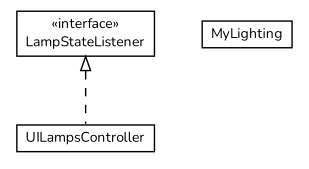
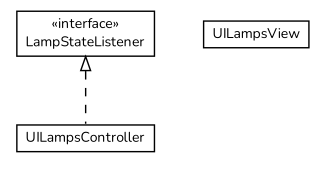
(247, 34) -> none
none -> (256, 34)
